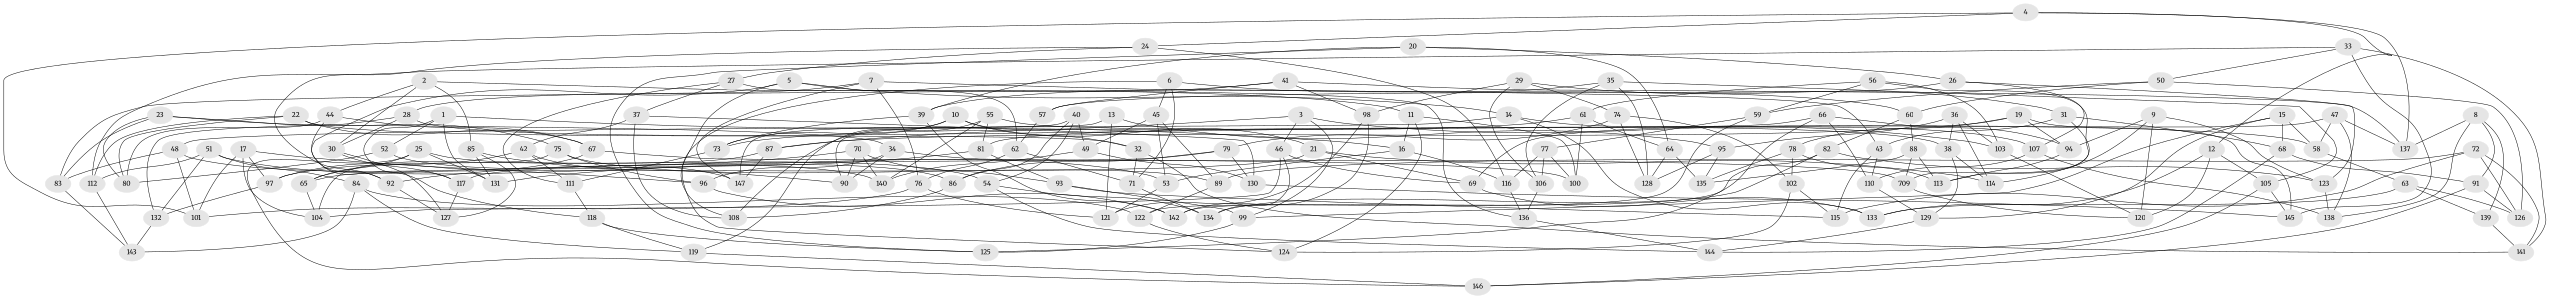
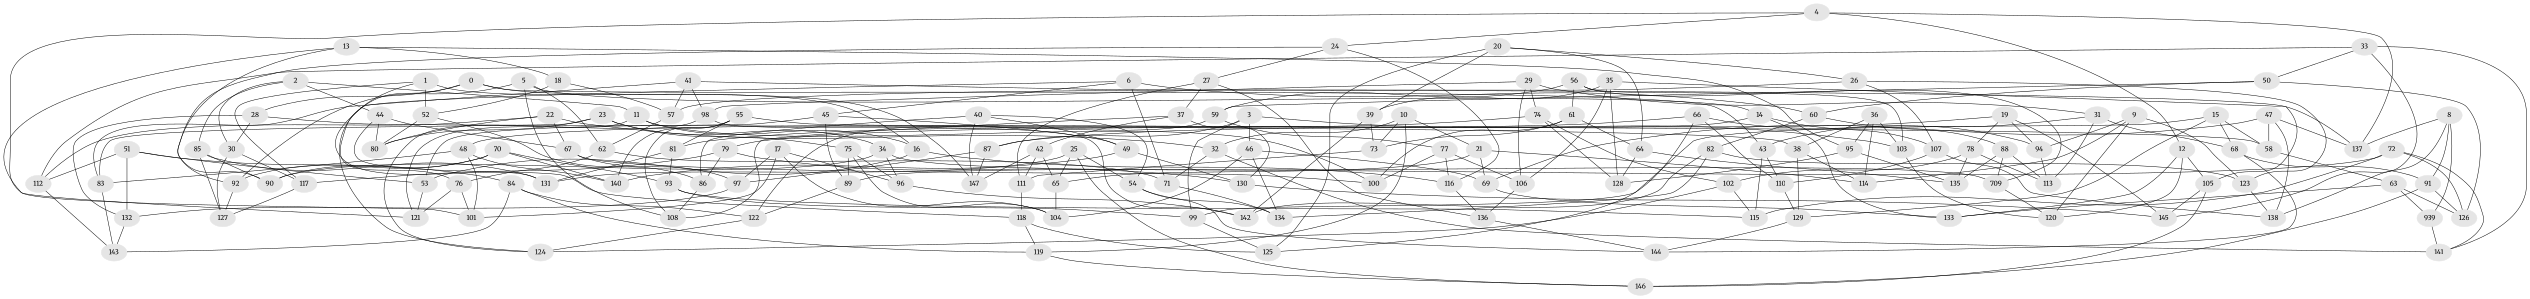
none -> (558, 81)
(871, 81) -> (471, 81)
(2486, 218) -> (2430, 218)
